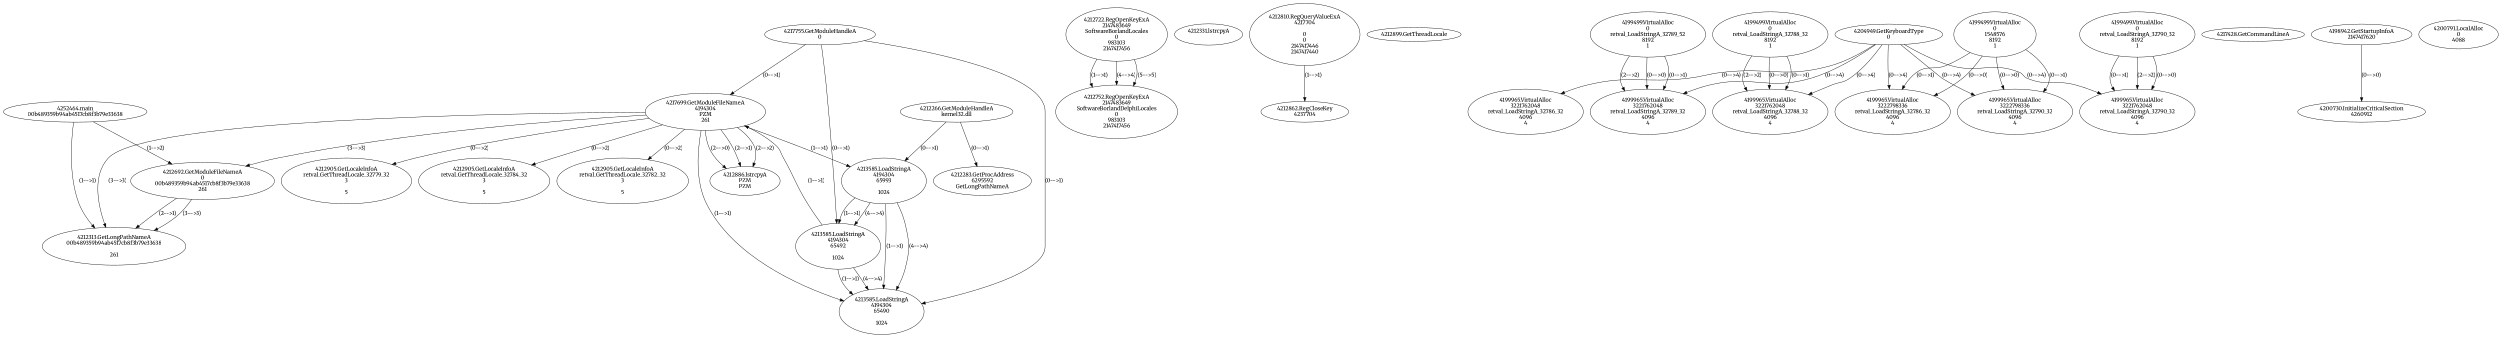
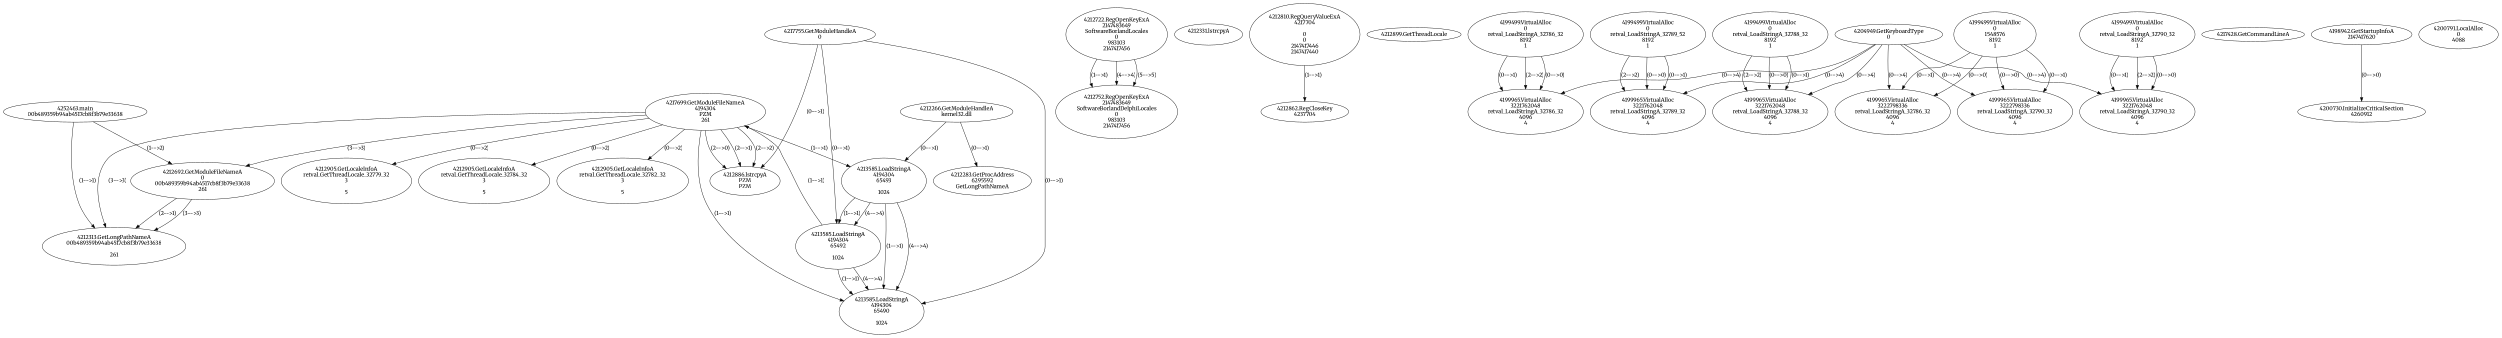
none -> (1526, 34)
(770, 69) -> (798, 108)
(75, 112) -> (75, 112)
(884, 181) -> (884, 181)
